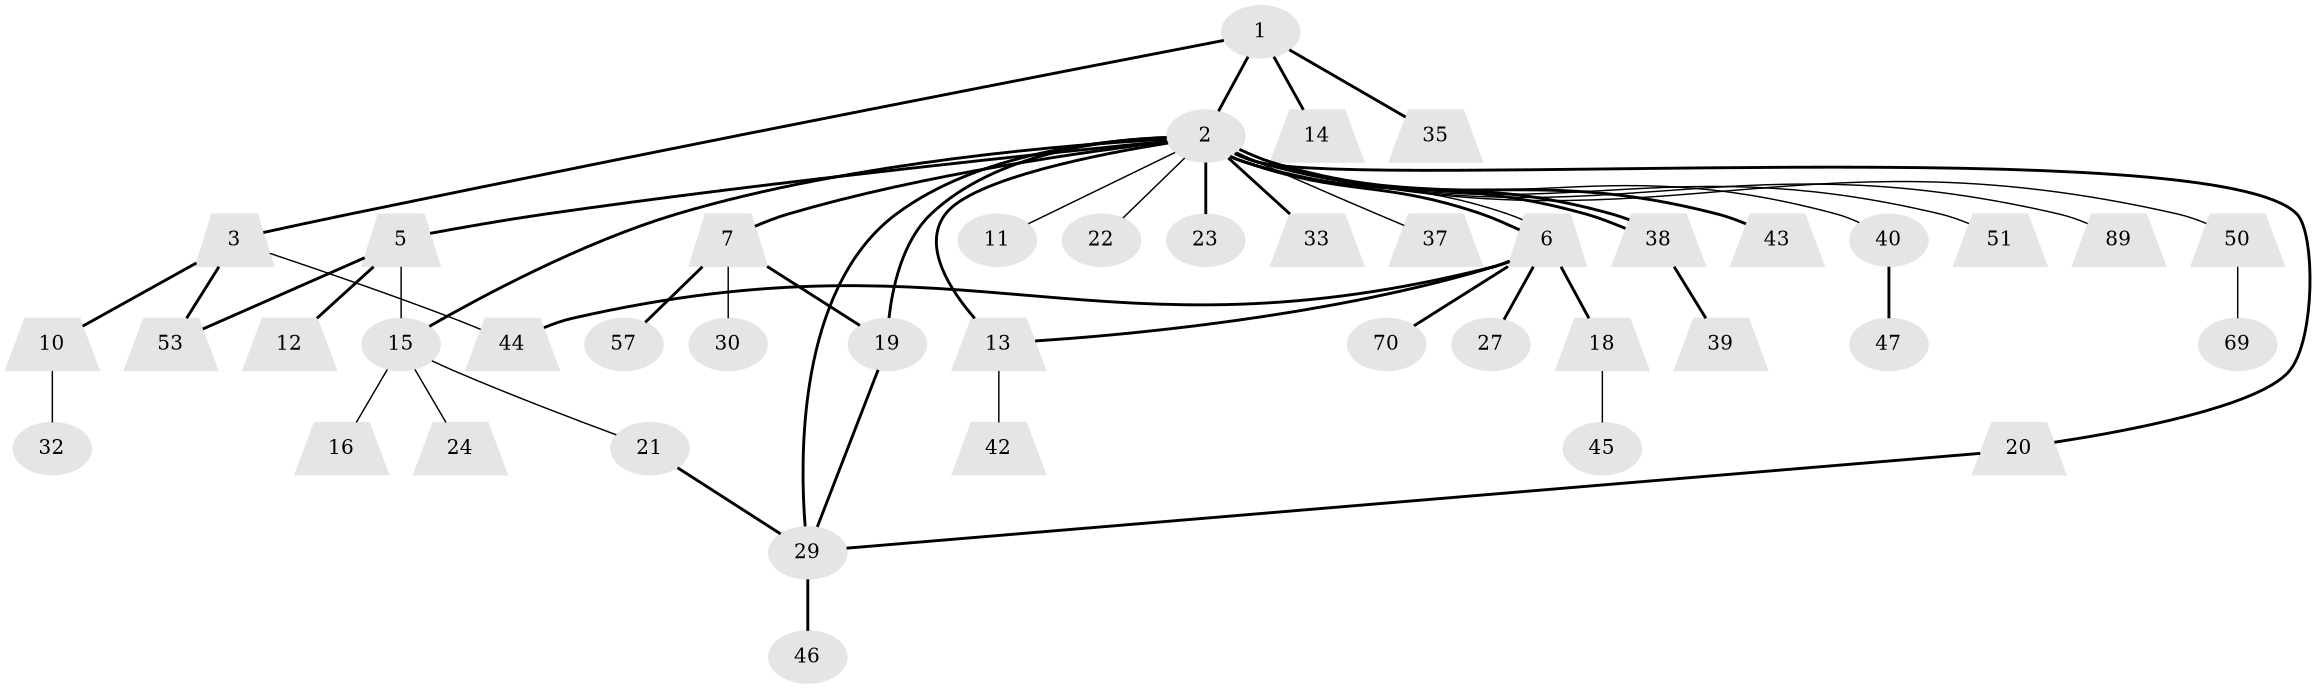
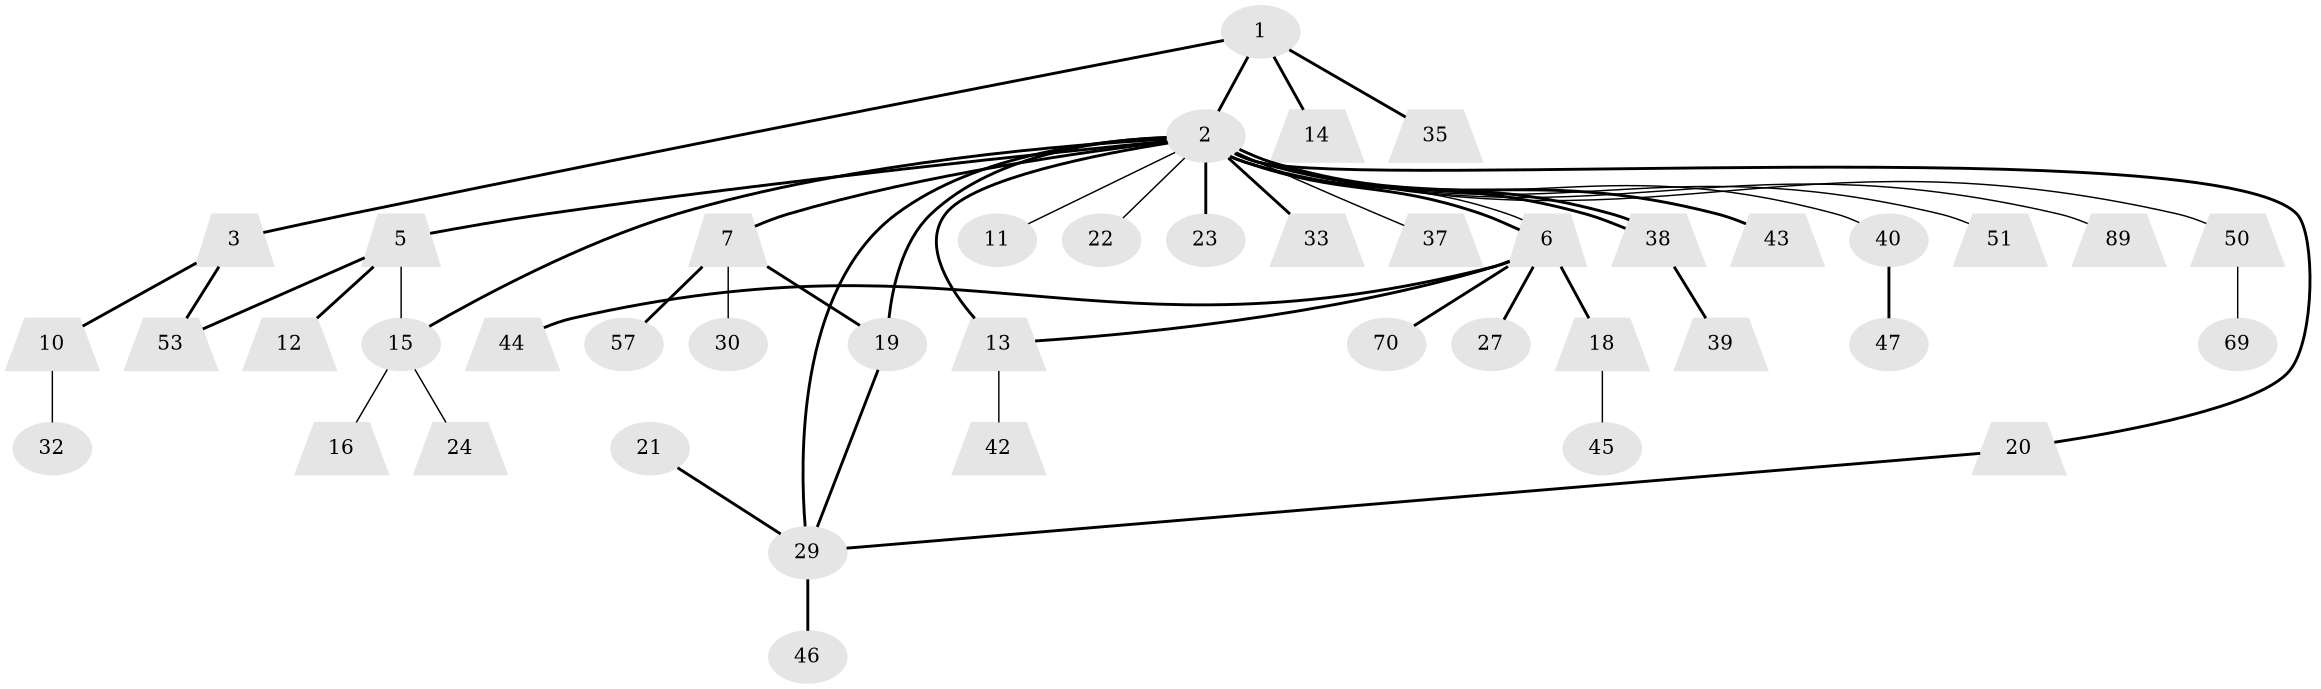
(376, 290) -> none
(523, 399) -> none
